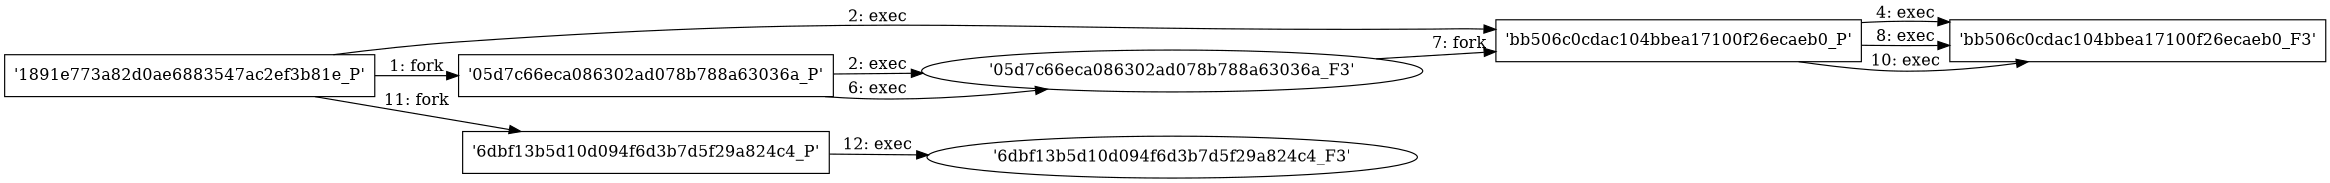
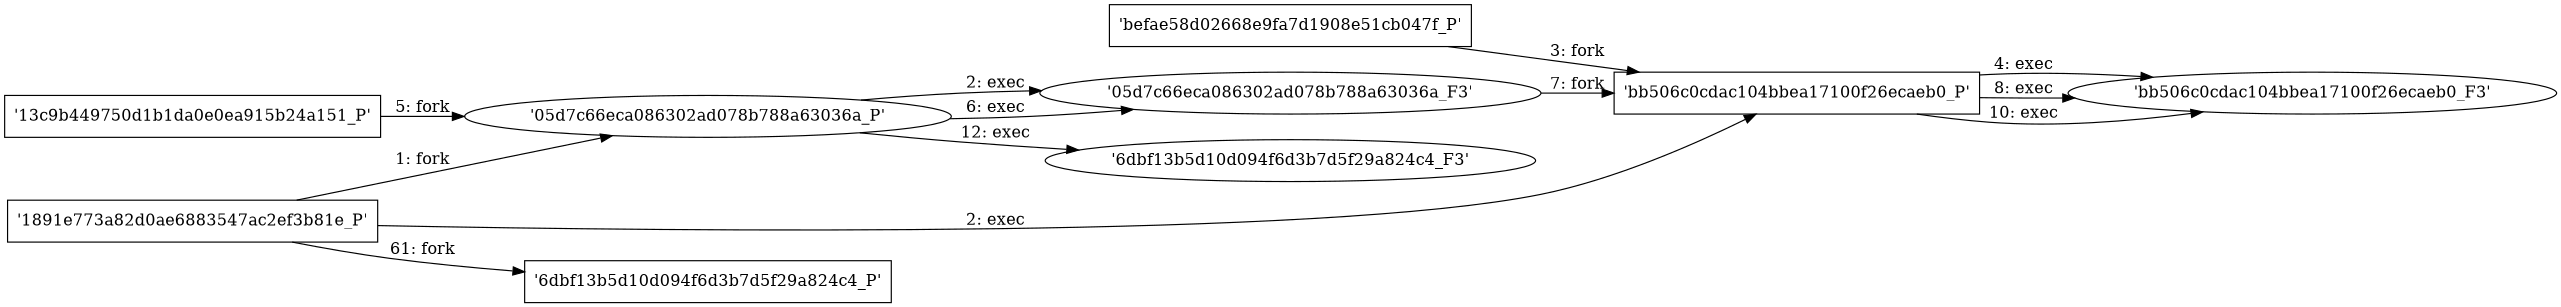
none -> (1290, 26)
(2138, 41) -> (2312, 93)
(646, 76) -> (708, 116)
(417, 101) -> (422, 250)
none -> (193, 116)
(873, 154) -> (963, 142)
